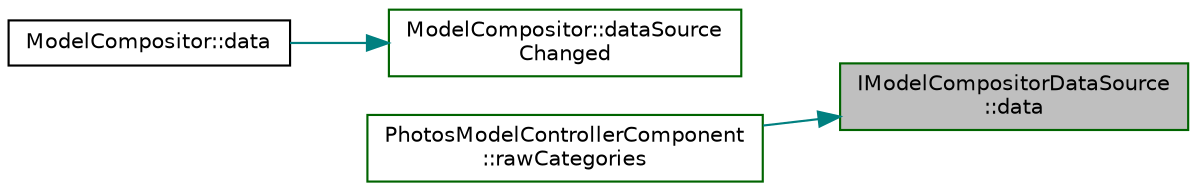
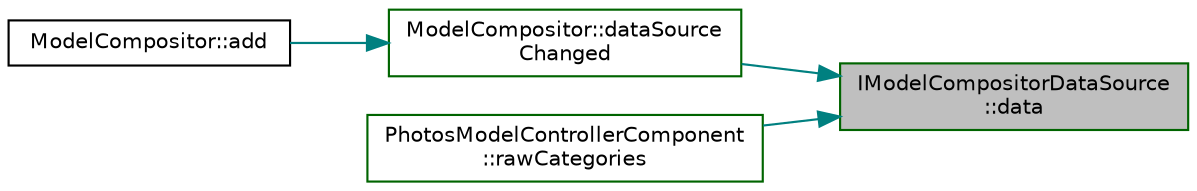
(149, 43) -> (149, 43)
none -> (780, 69)
